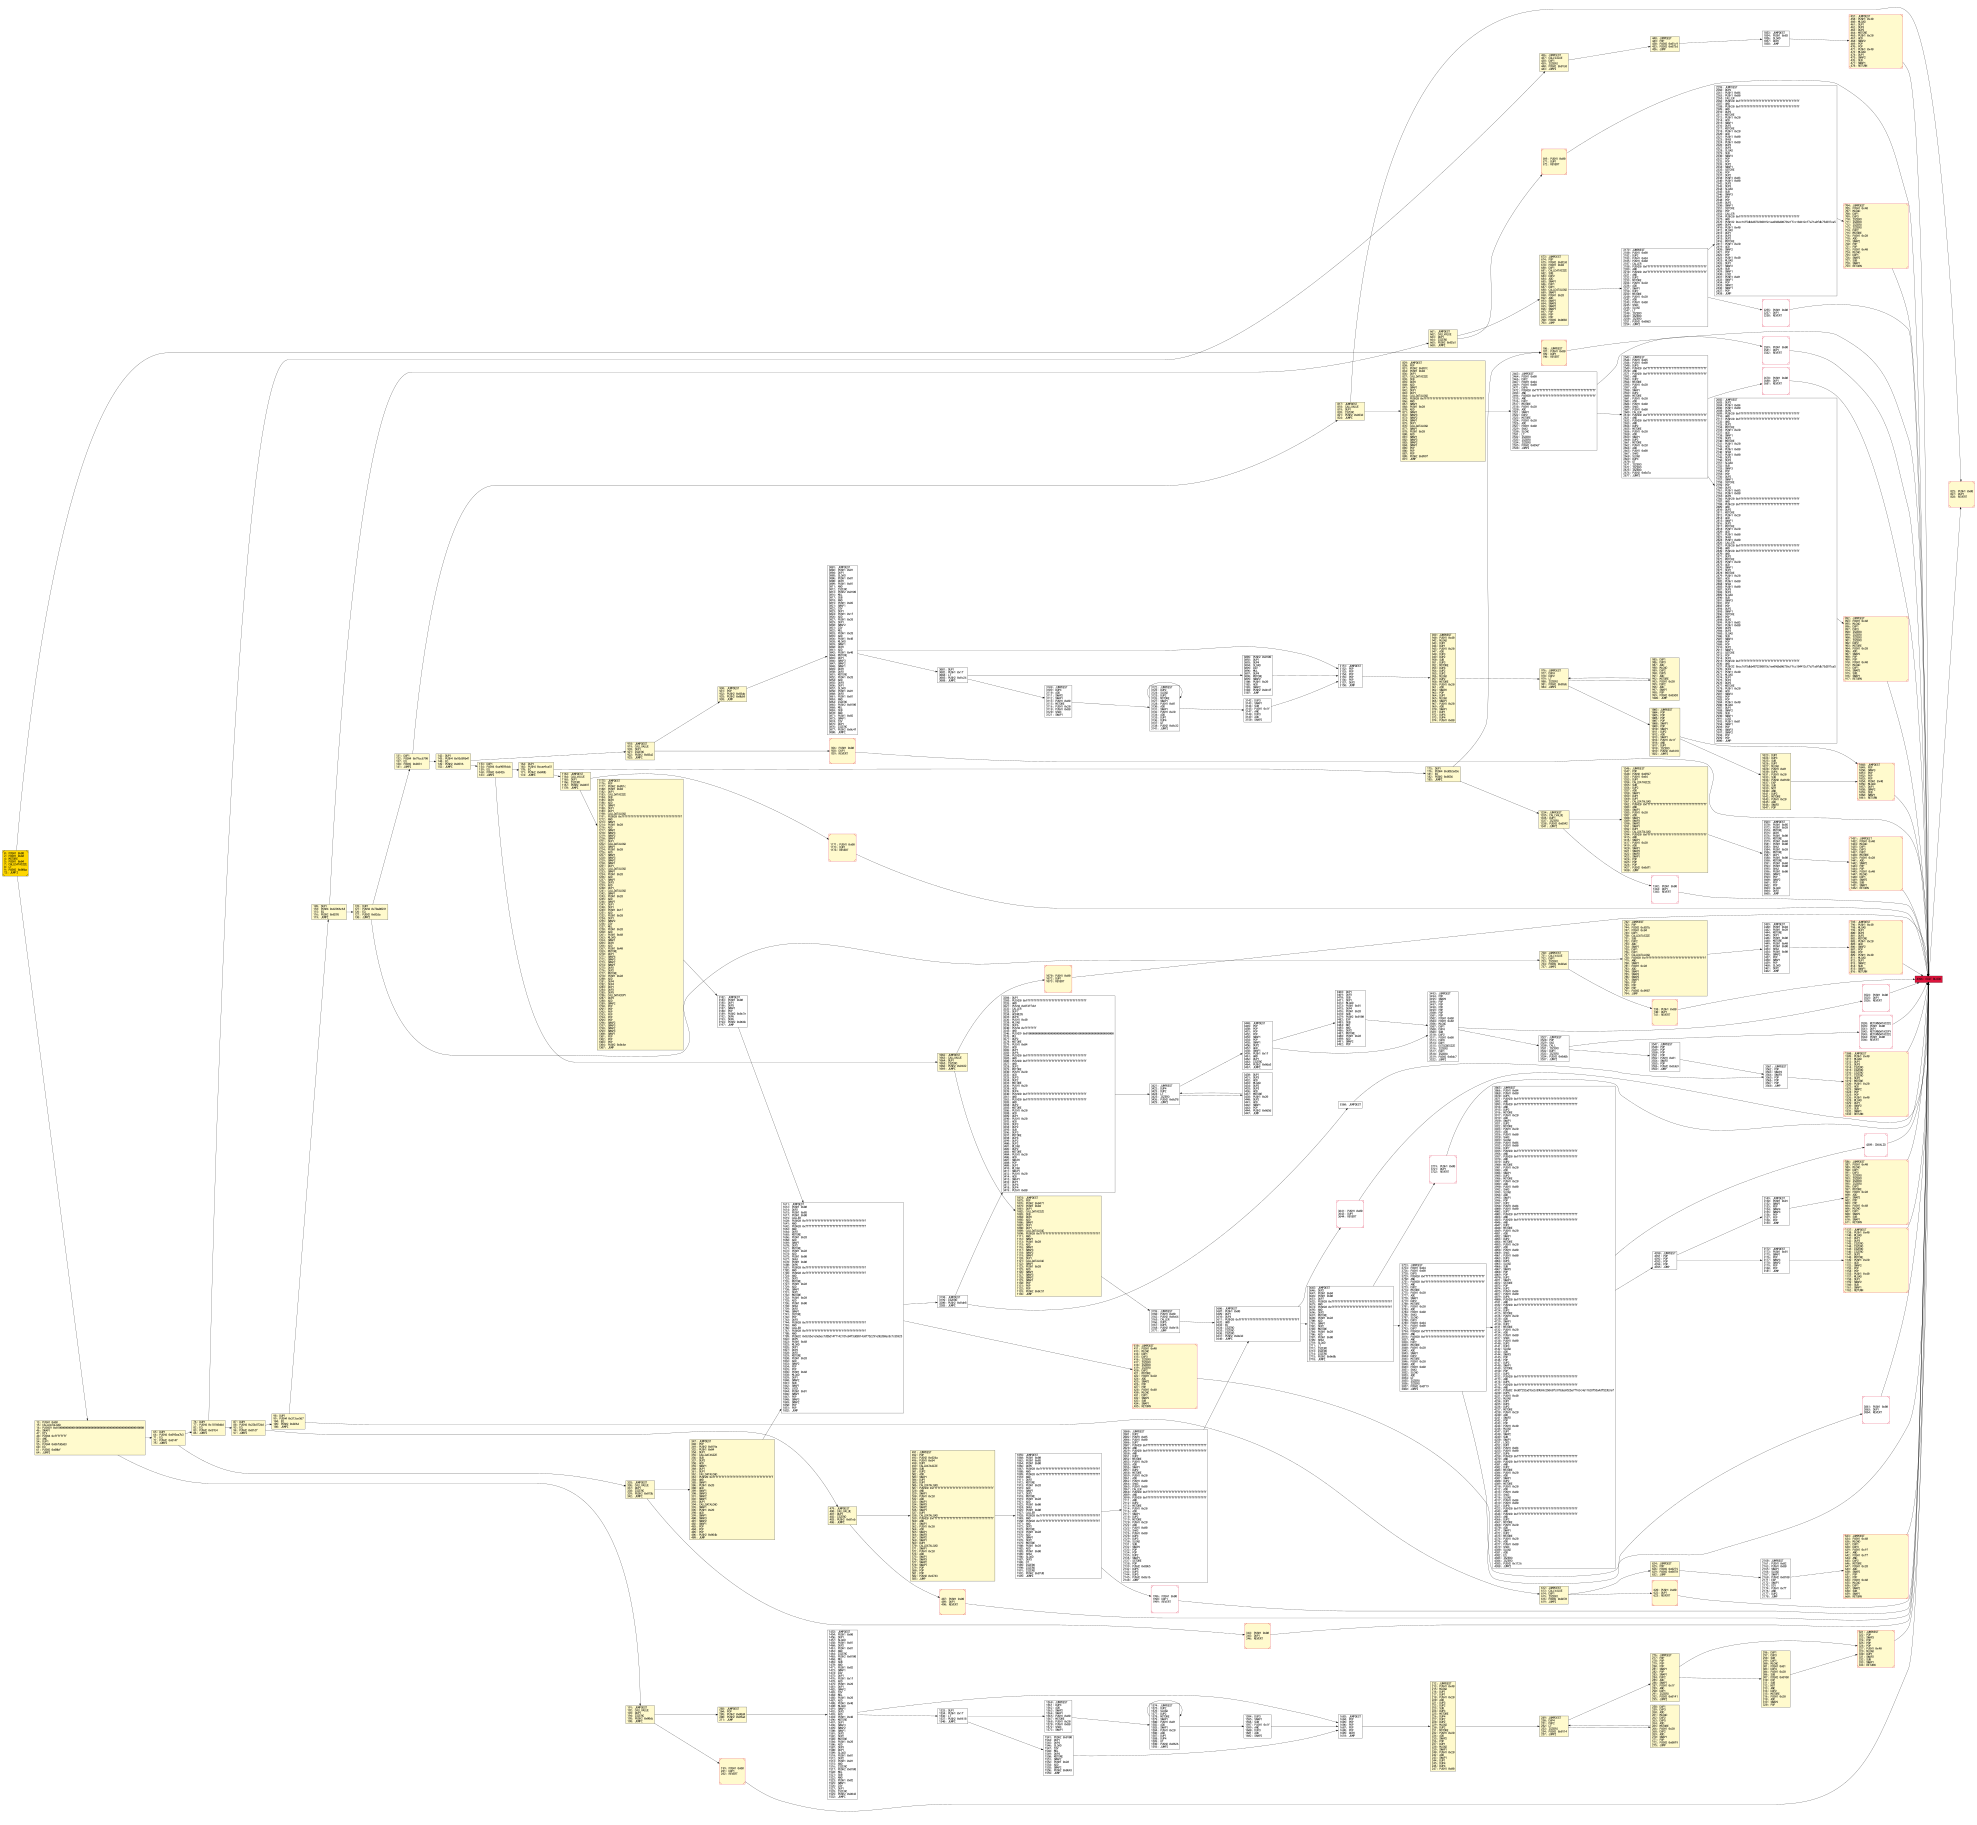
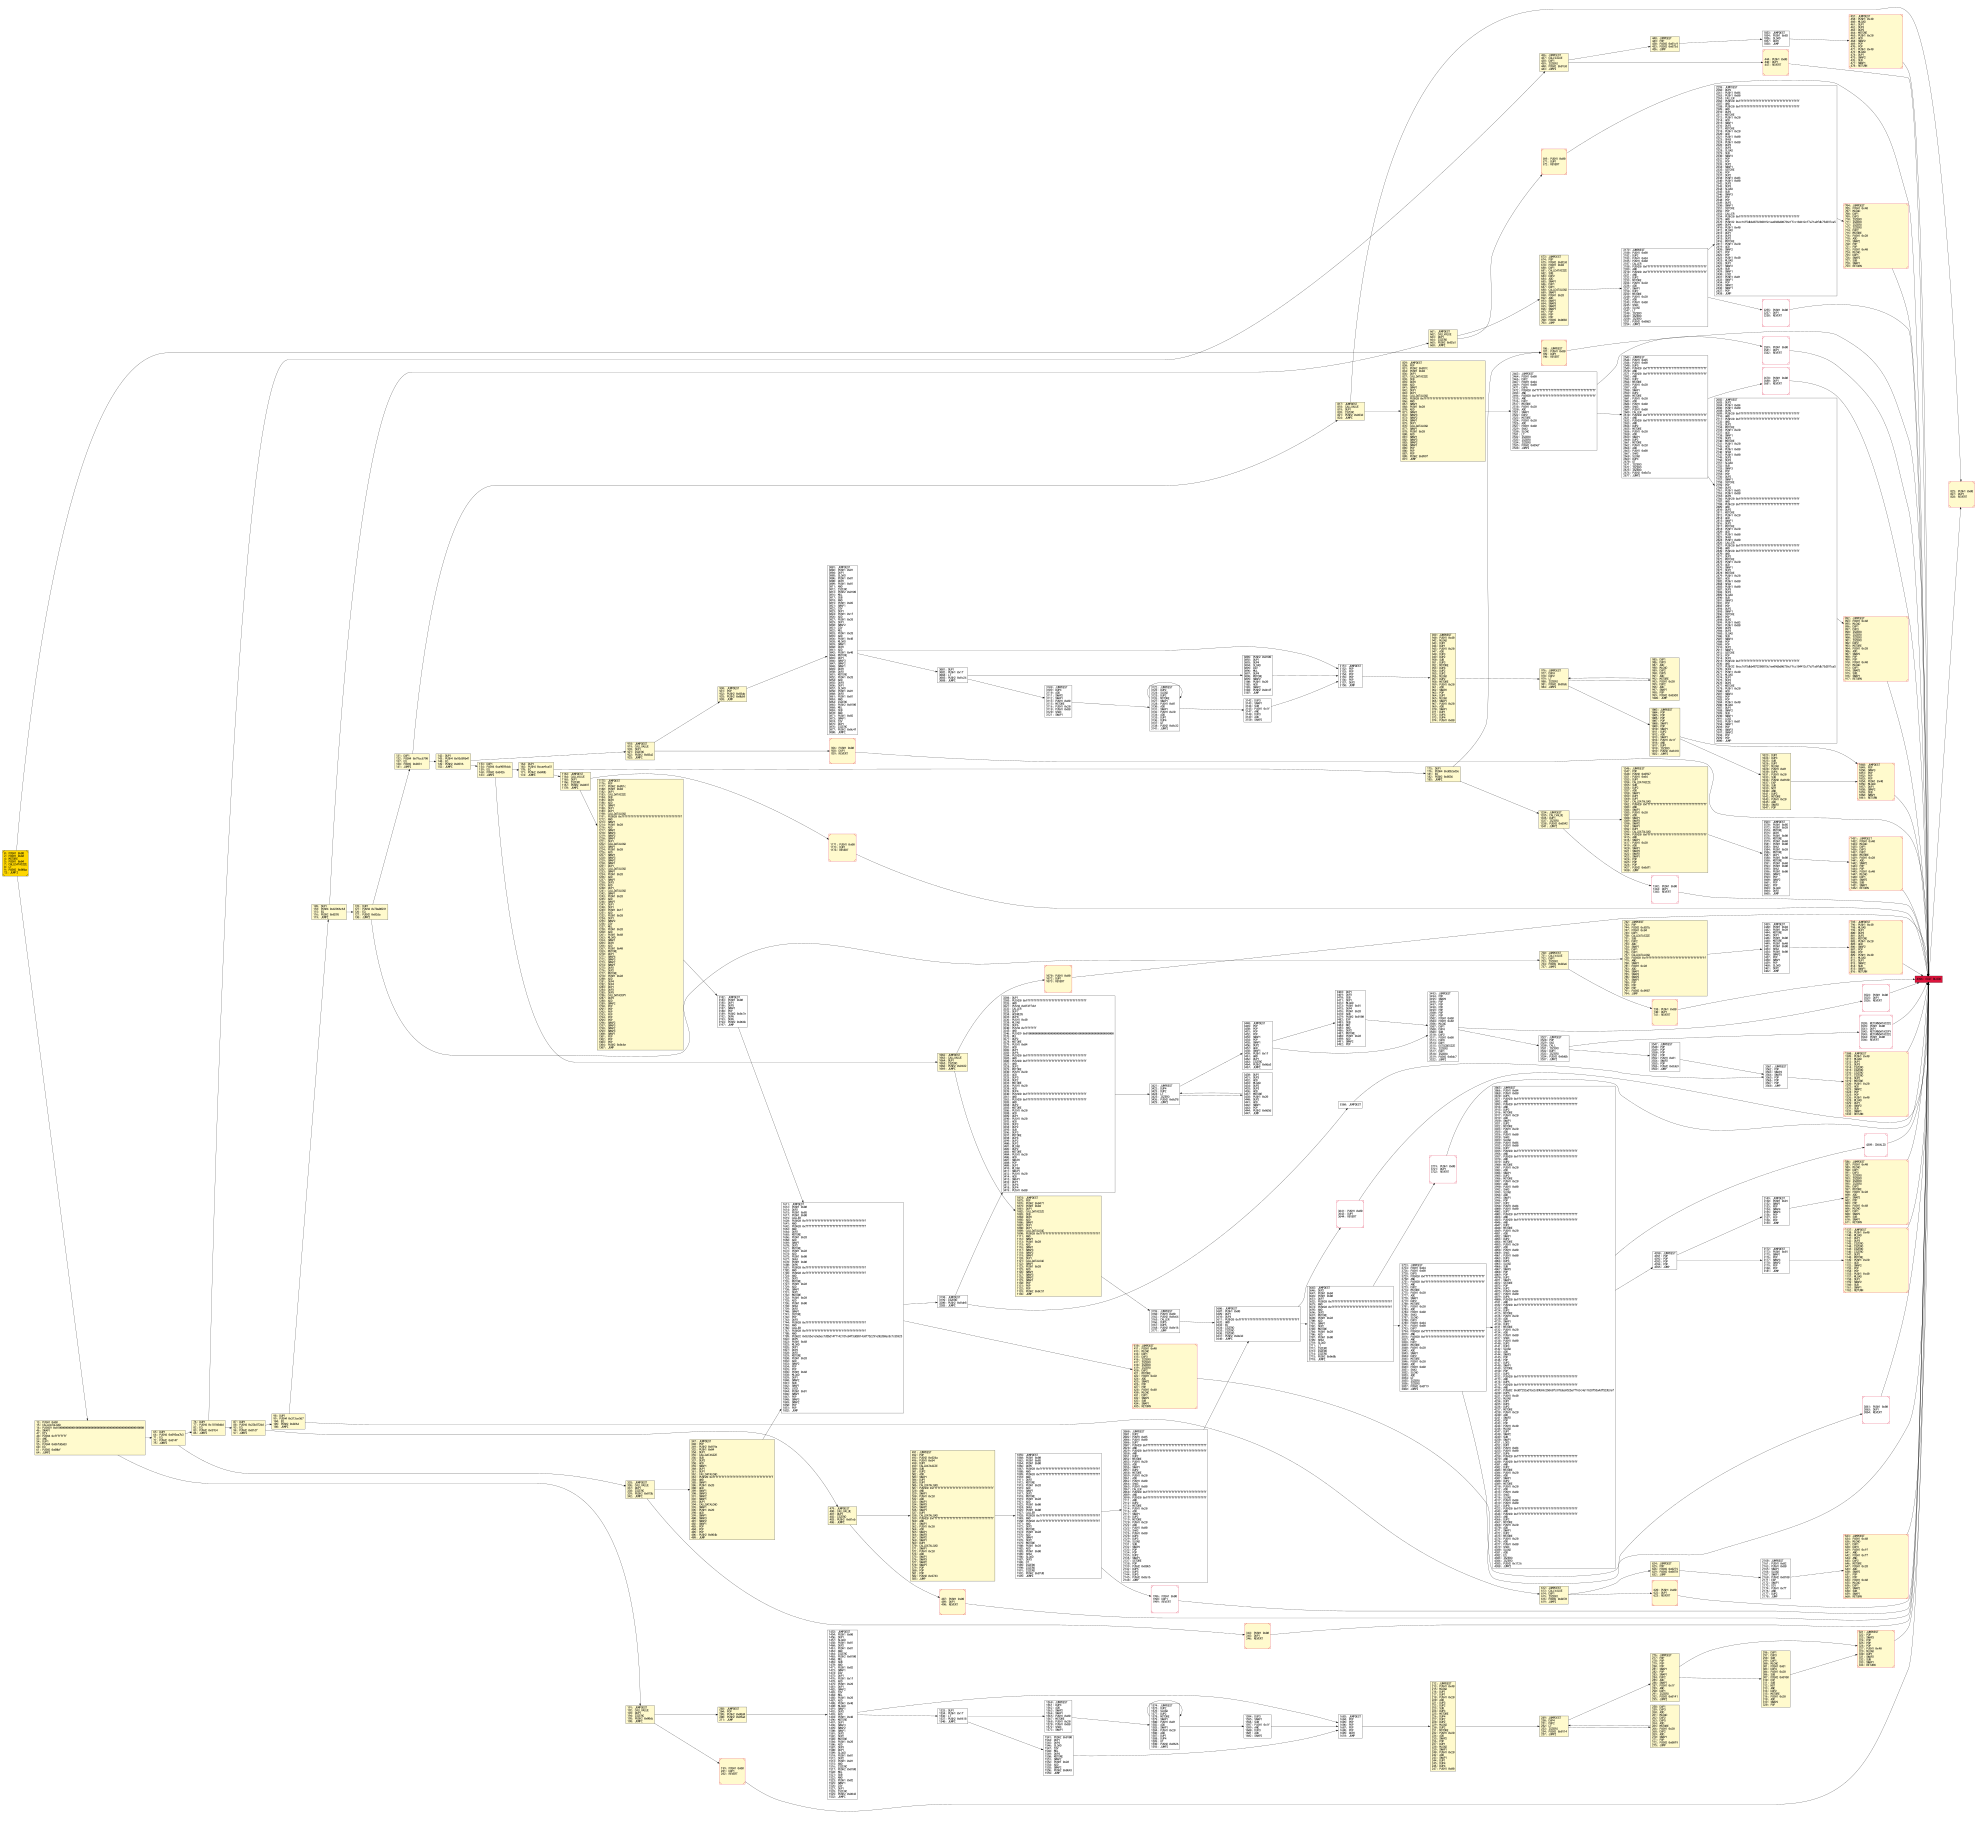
none -> (1776, 62)
